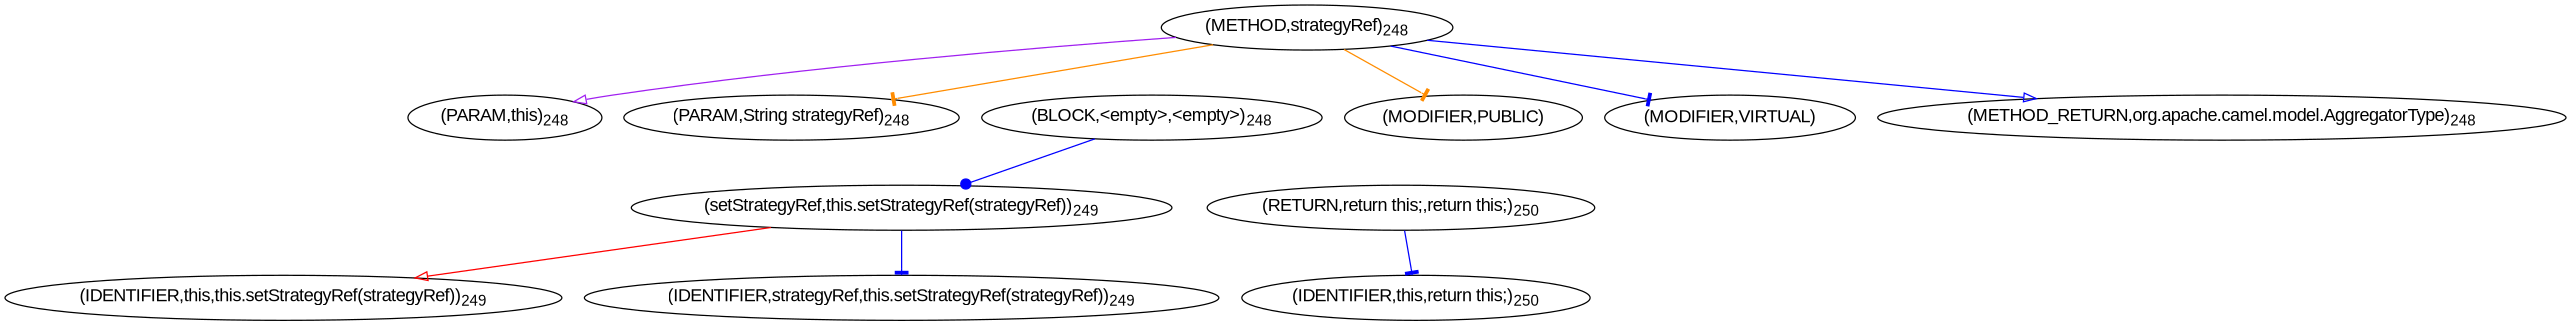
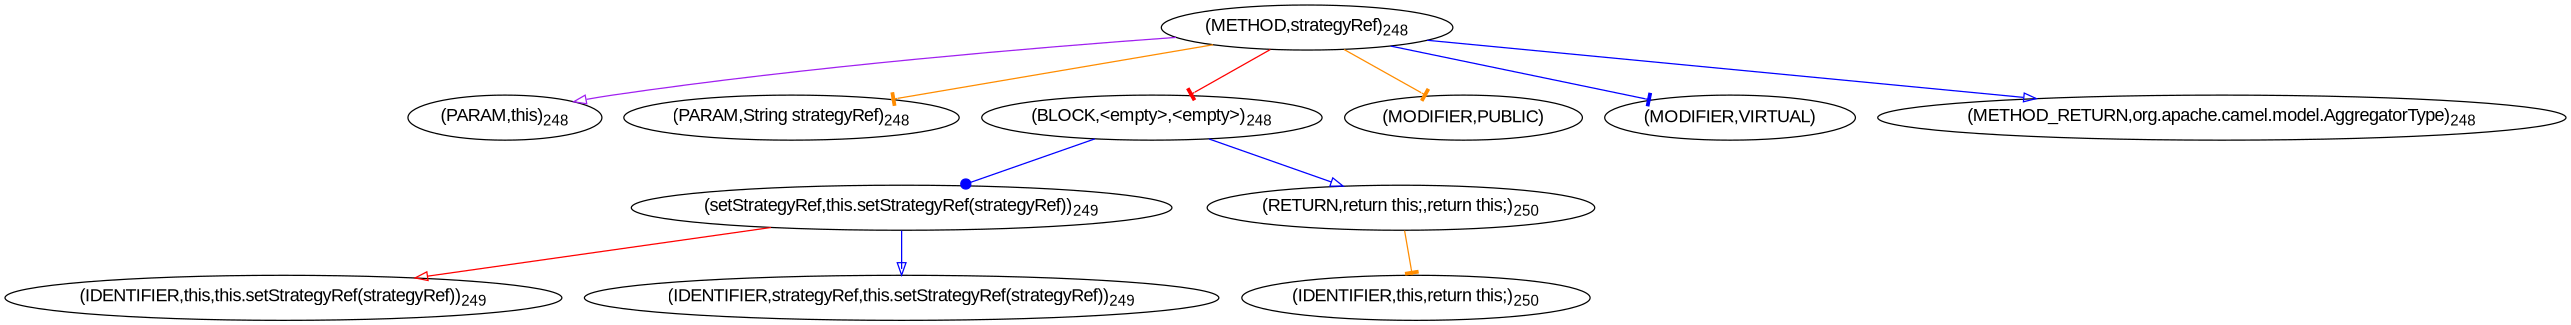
none -> (1233, 71)
none -> (1270, 160)
(902, 250) -> (902, 250)
(1408, 250) -> (1408, 250)
